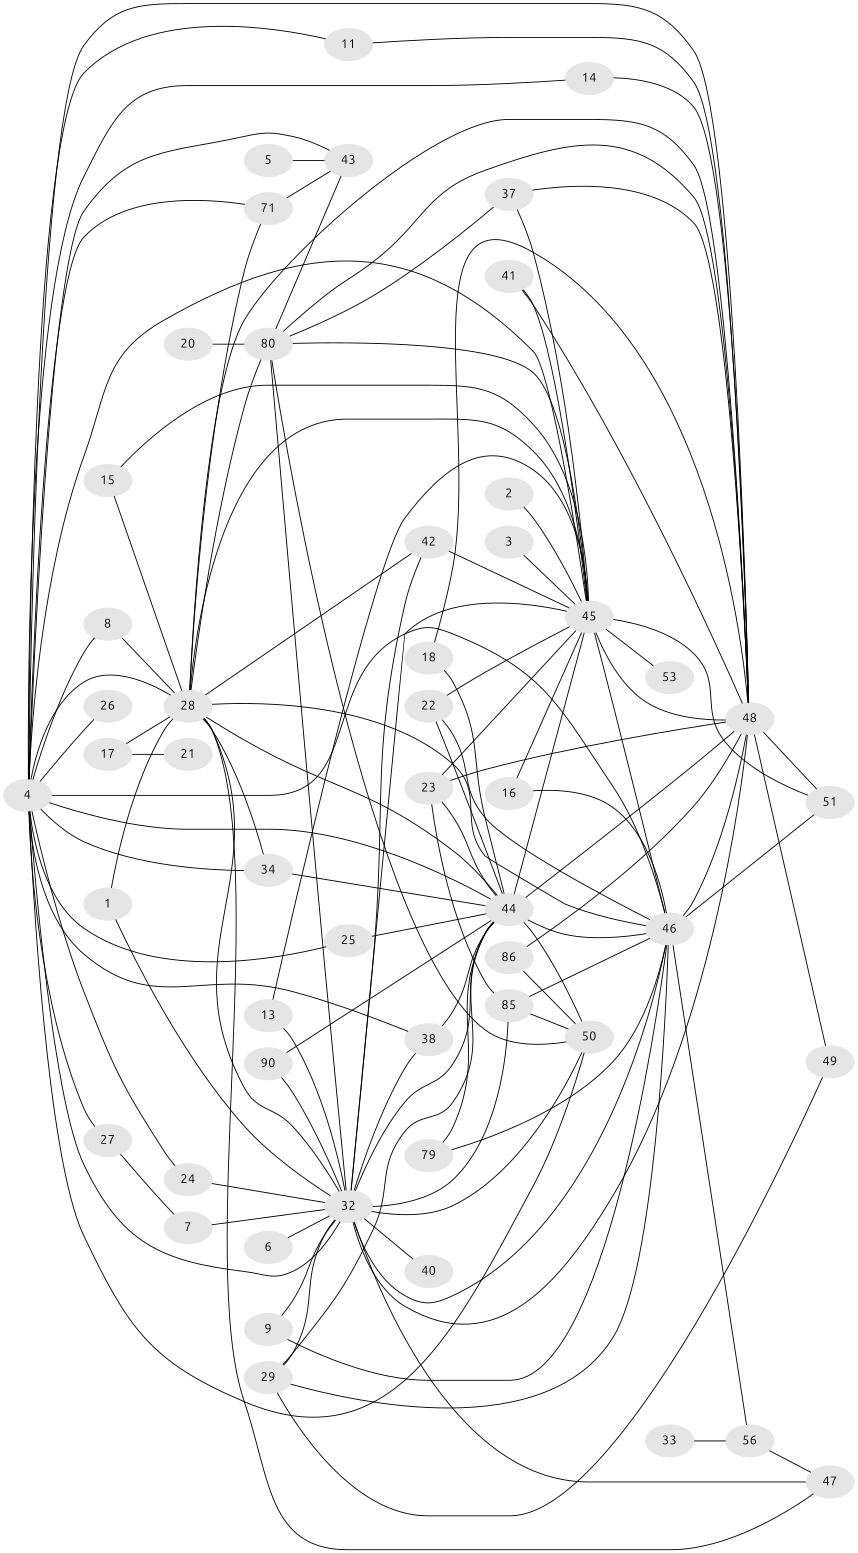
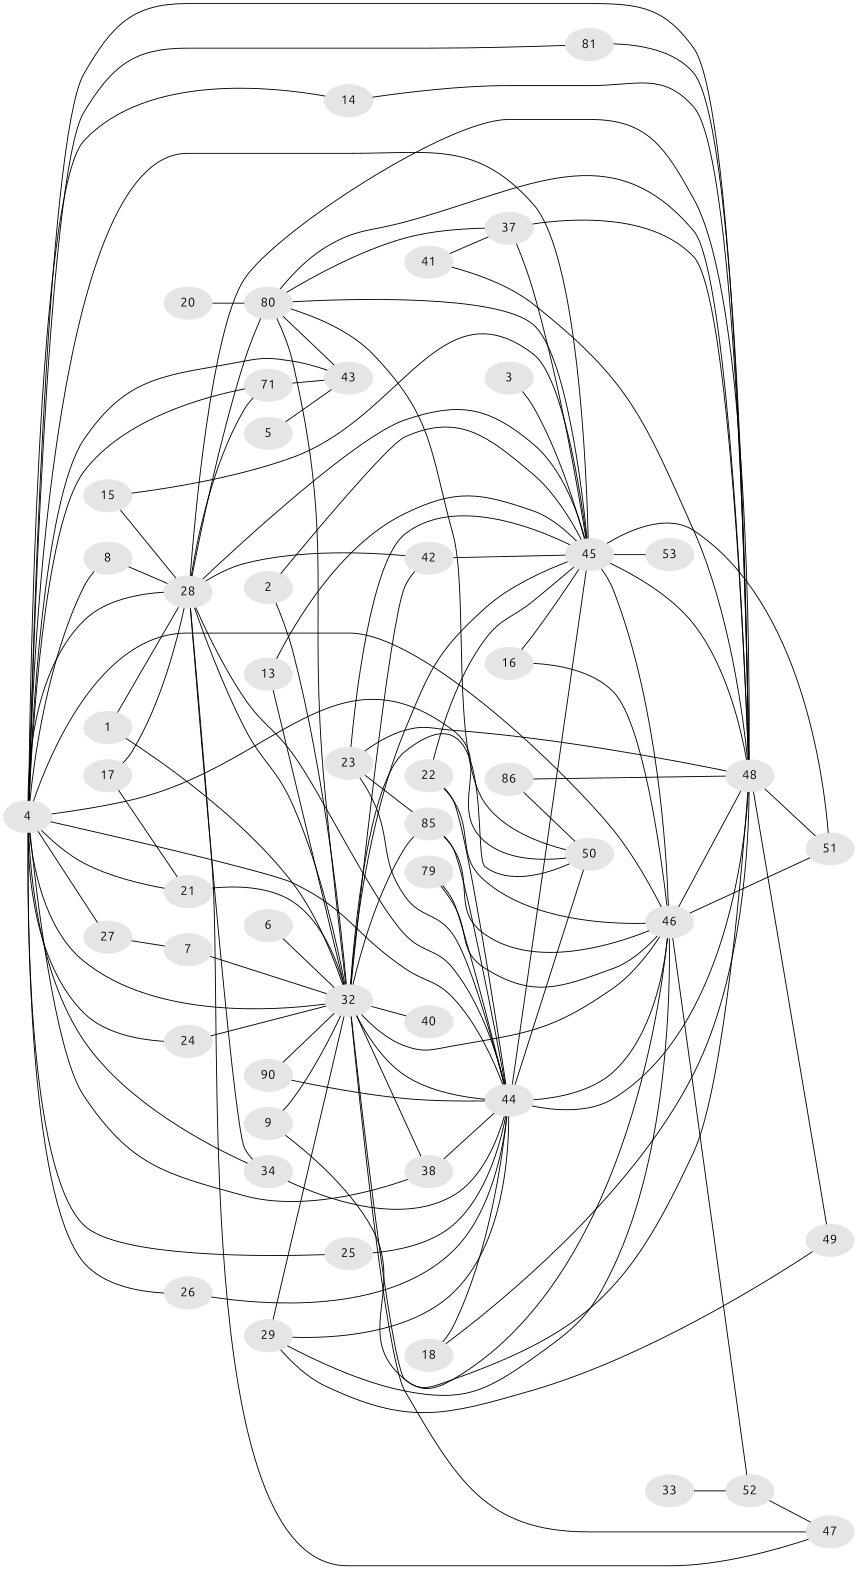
(349, 45) -> (589, 45)
(558, 403) -> (469, 245)
(441, 755) -> none
none -> (317, 763)
none -> (98, 870)
none -> (299, 907)
(549, 1021) -> (479, 952)
none -> (409, 1280)
(750, 1441) -> (750, 1491)
